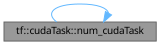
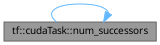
(80, 32) -> (80, 32)
